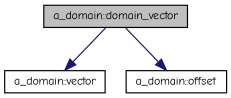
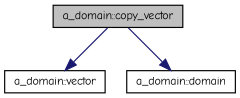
(116, 16) -> (118, 16)
(176, 82) -> (181, 82)
